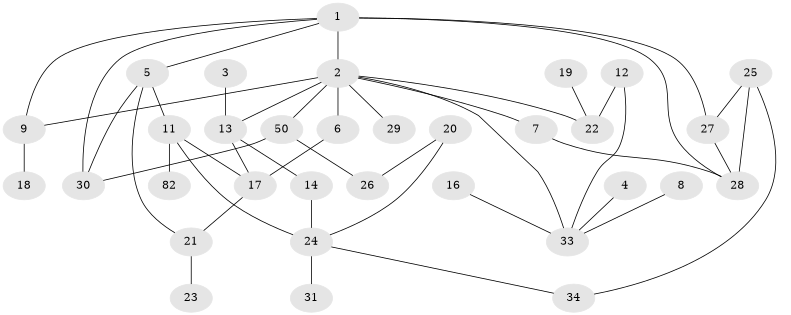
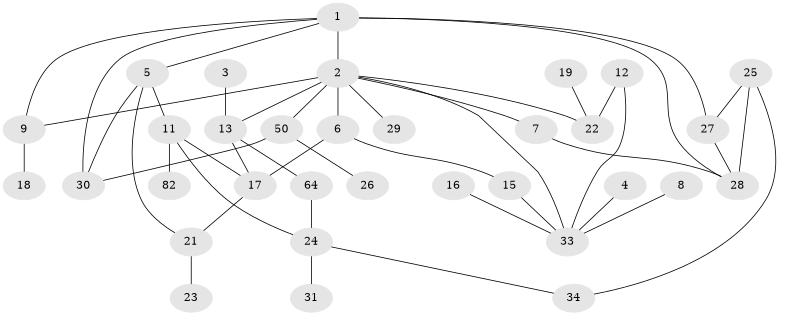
(450, 130) -> none
(311, 186) -> (311, 186)
none -> (510, 186)
